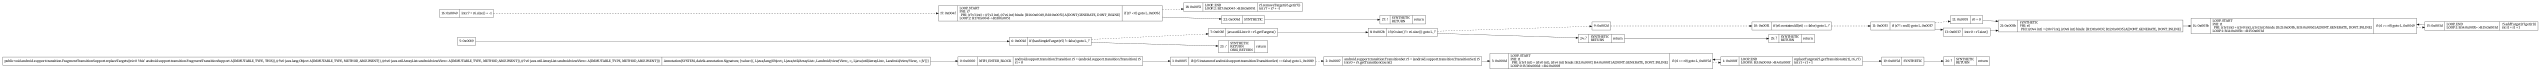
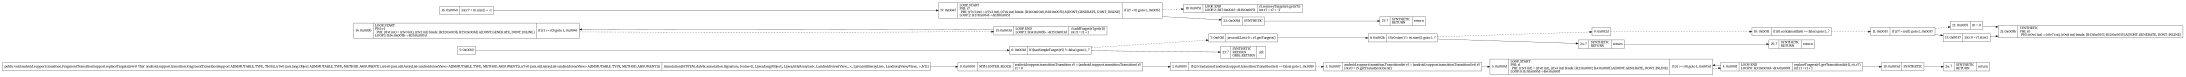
(715, 13) -> (715, 10)
(2186, 26) -> none
(1261, 47) -> (1261, 52)
